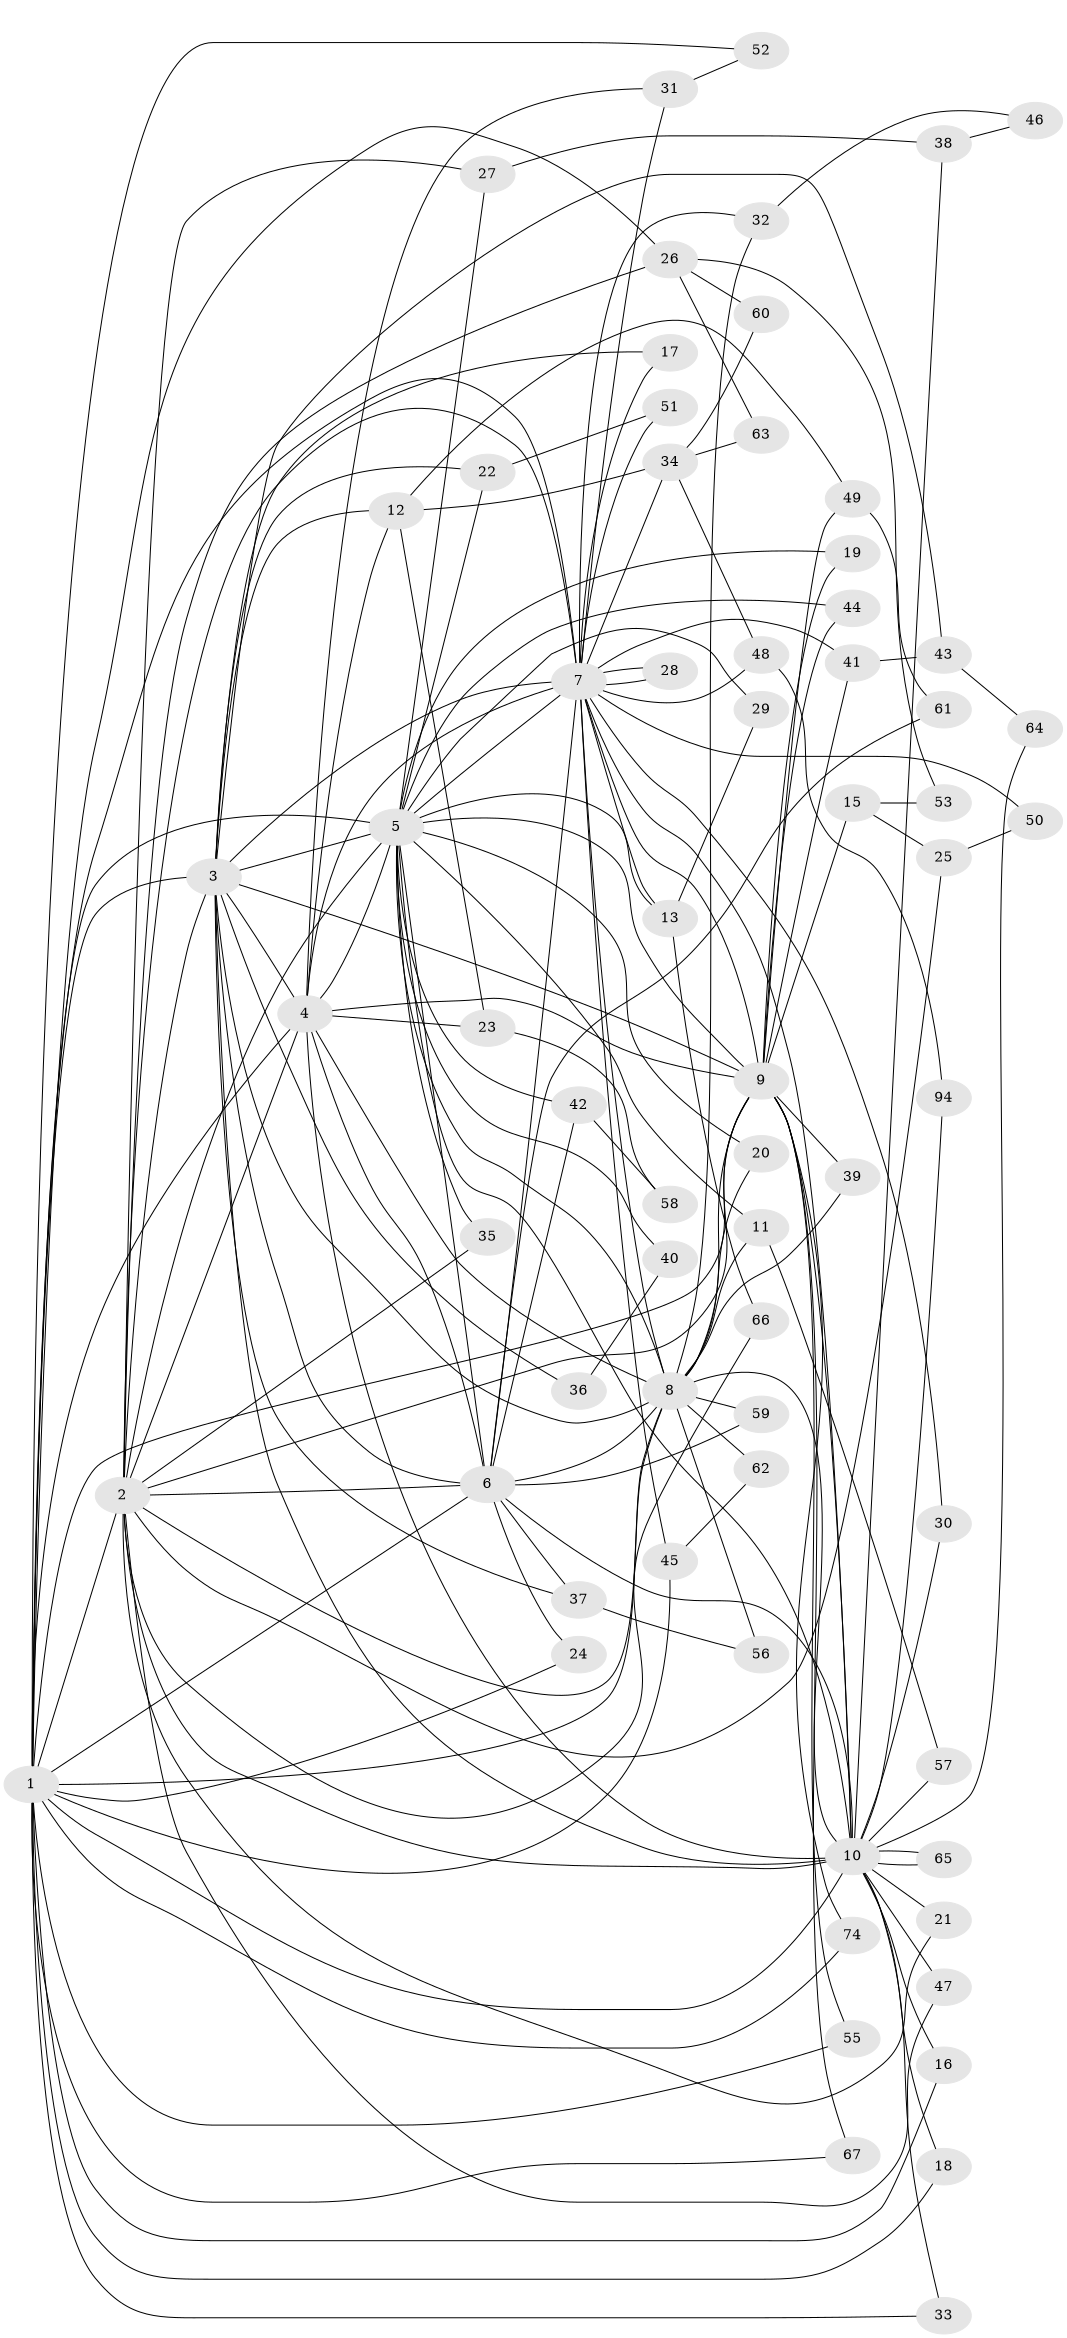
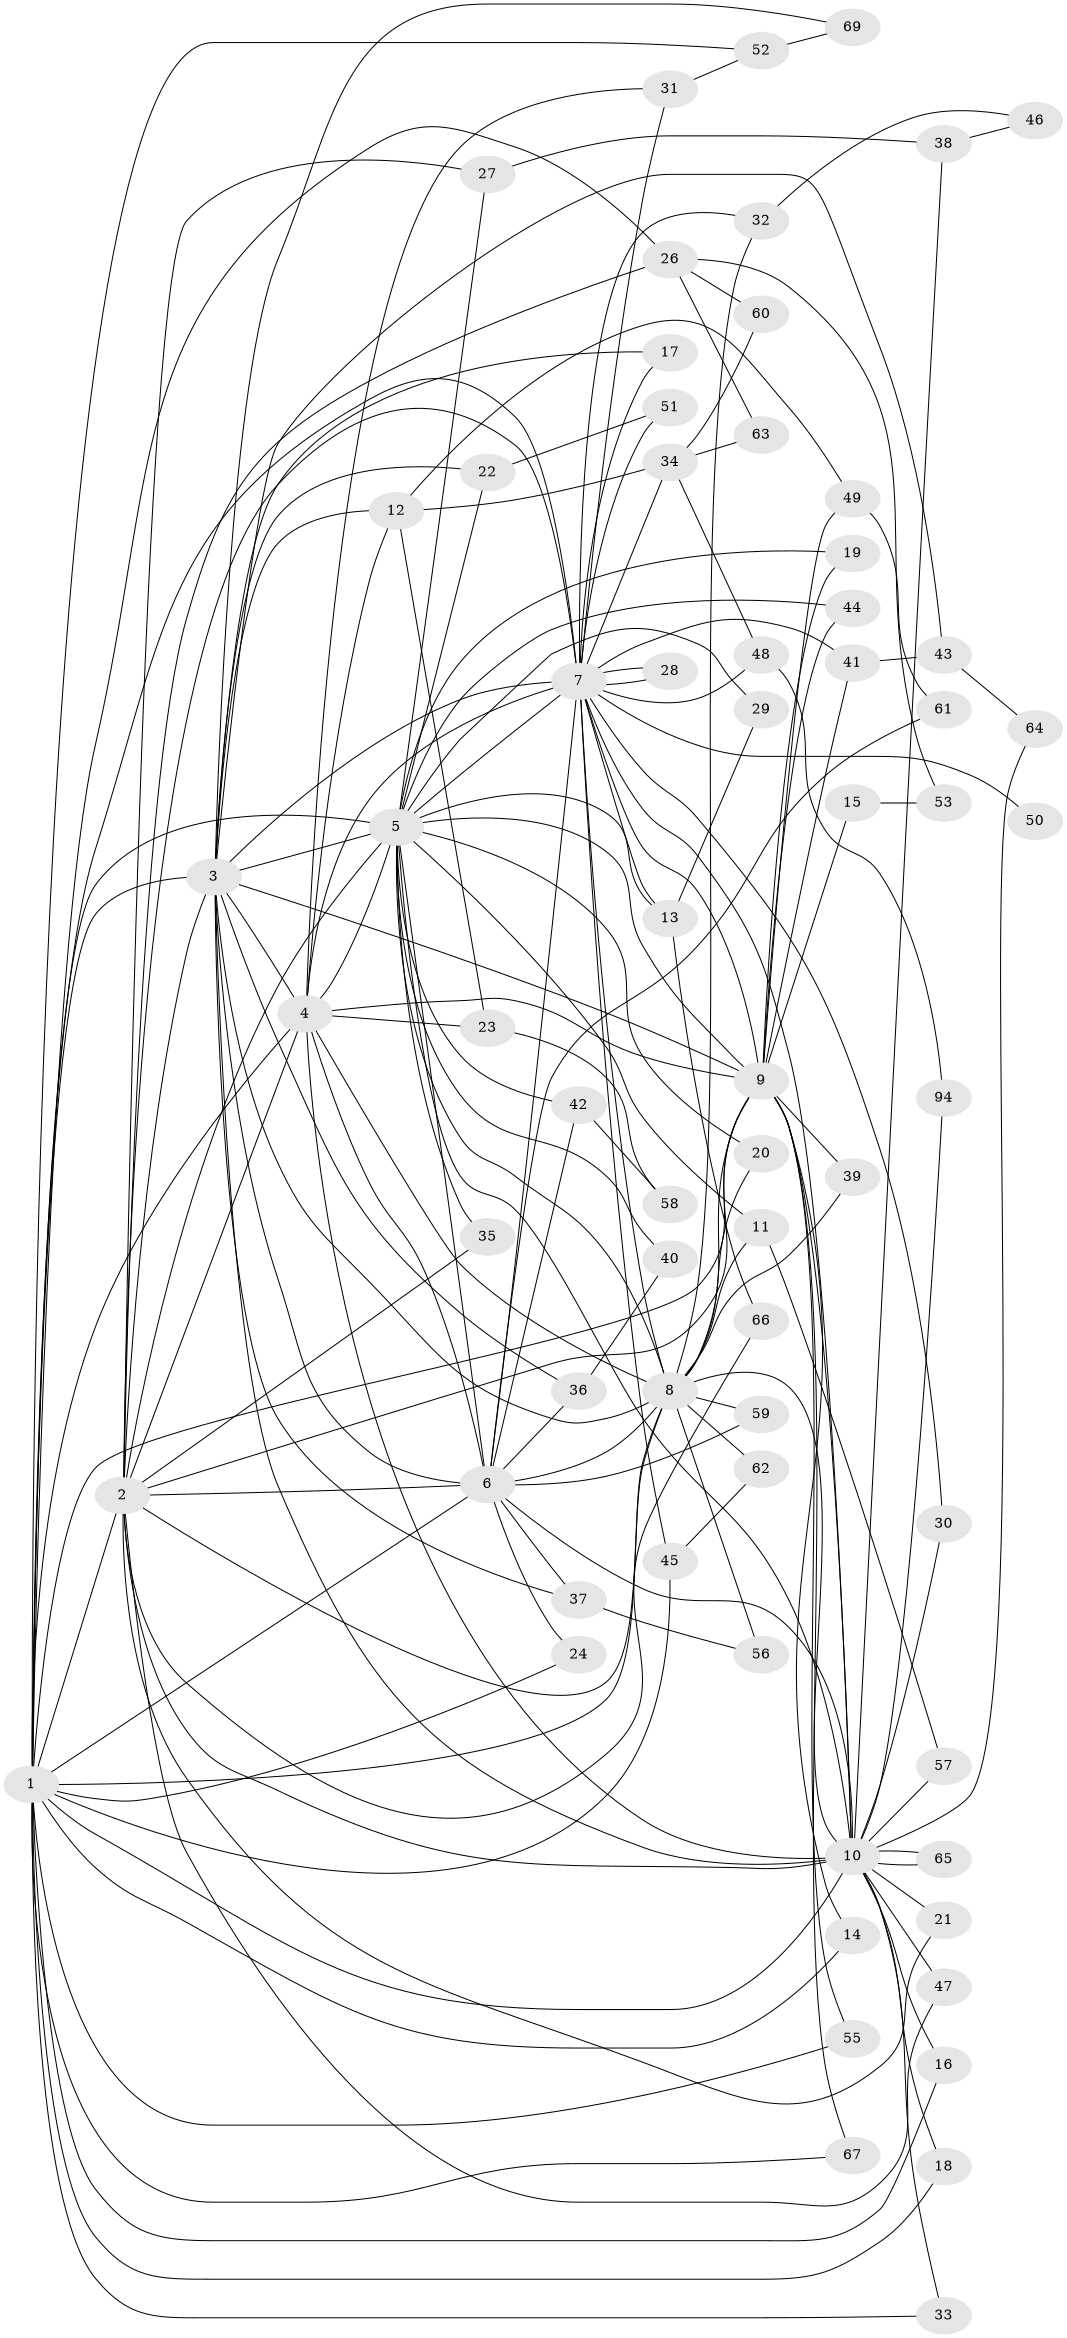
none -> (853, 27)
(944, 858) -> none
none -> (533, 1438)
(853, 1936) -> (853, 1936)
